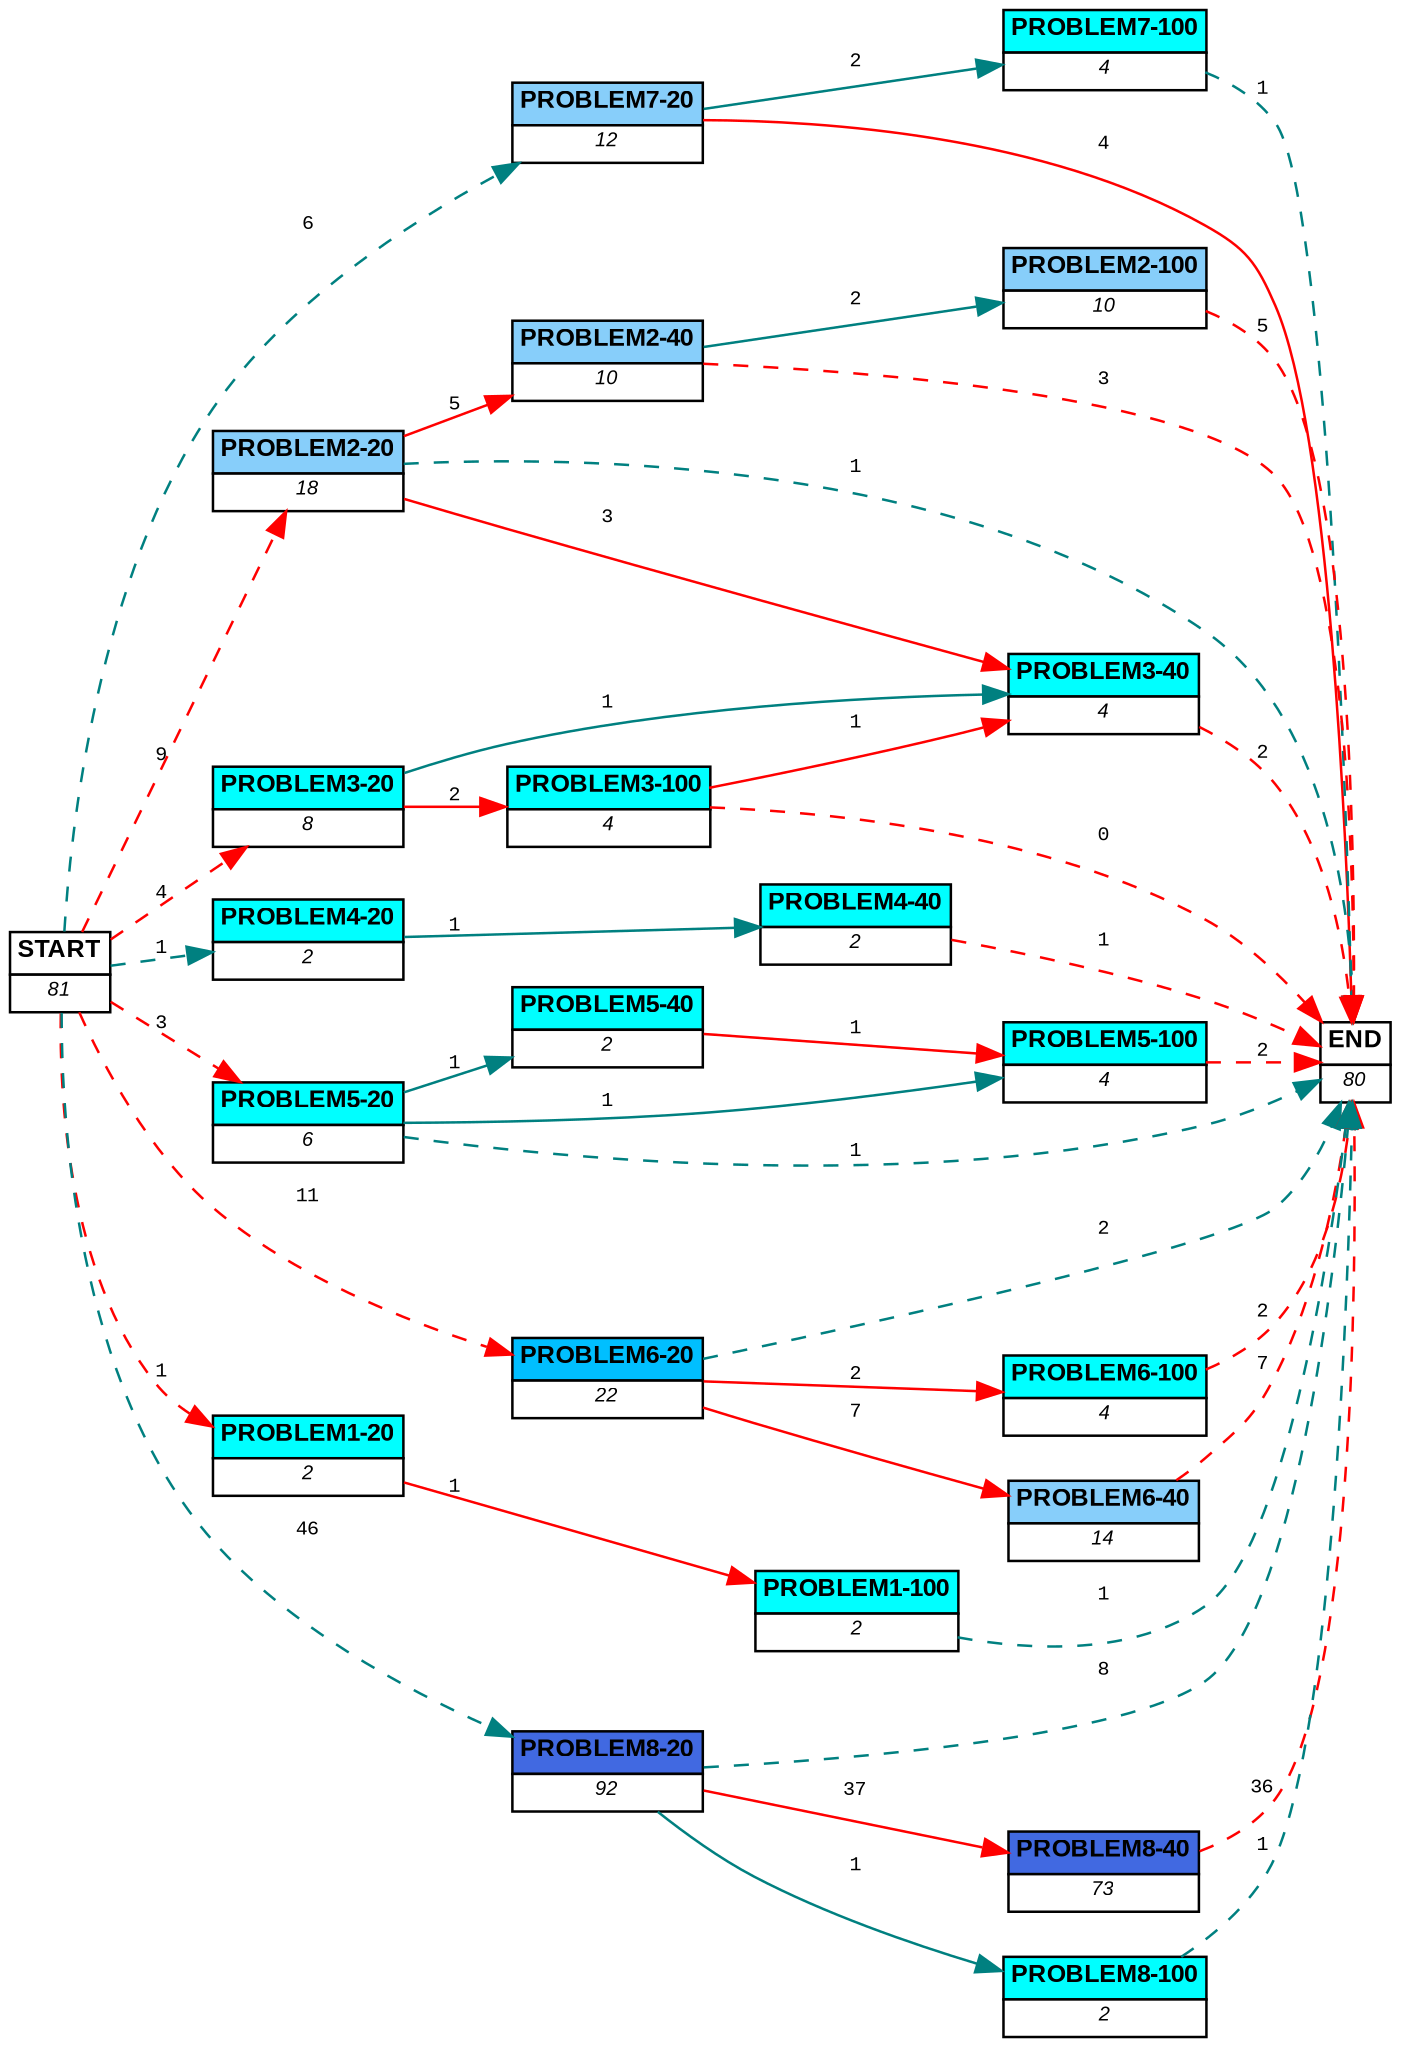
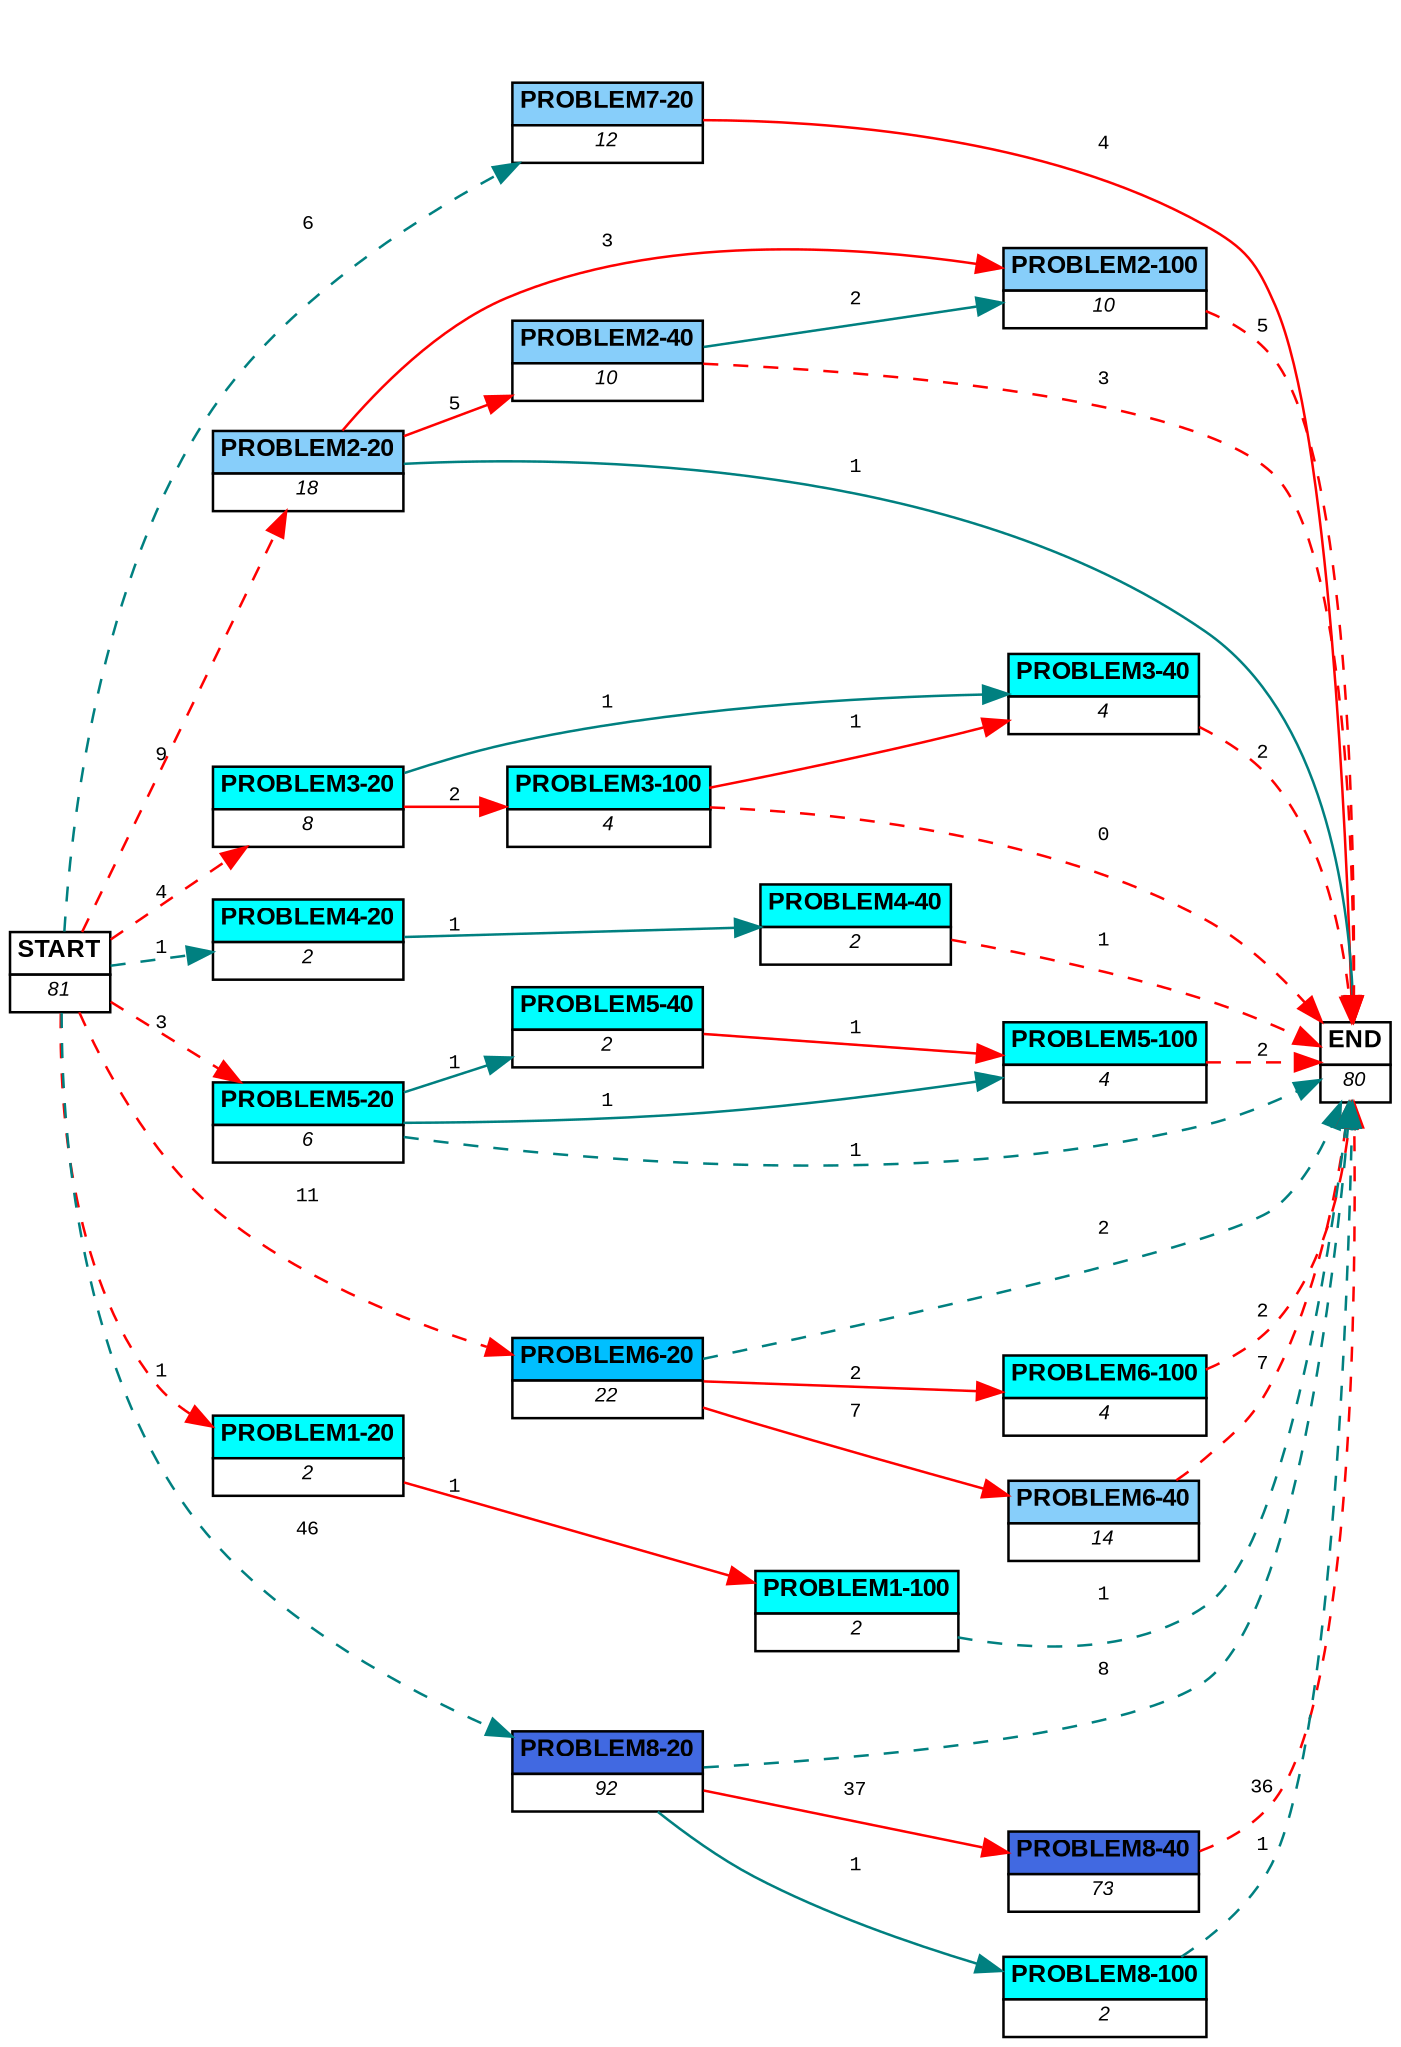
(1104, 50) -> none
(1015, 538) -> (1015, 538)
(694, 582) -> (633, 262)
